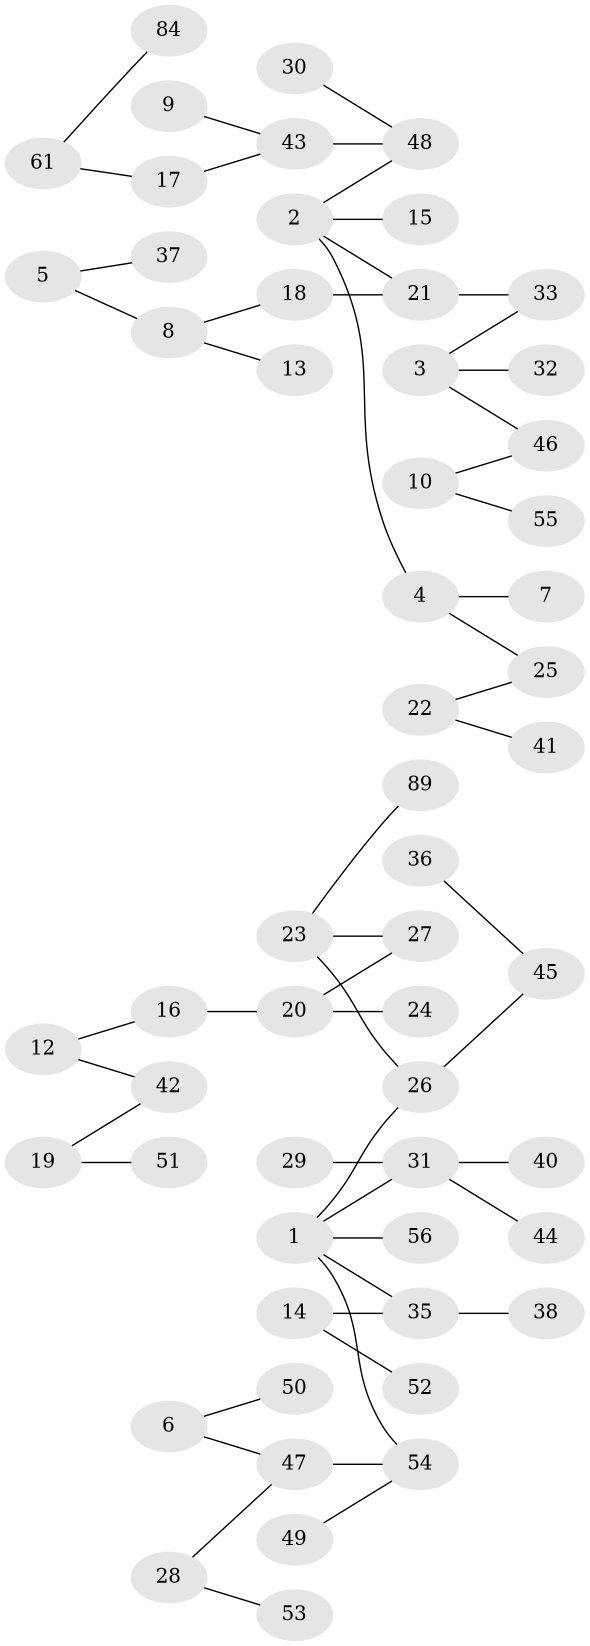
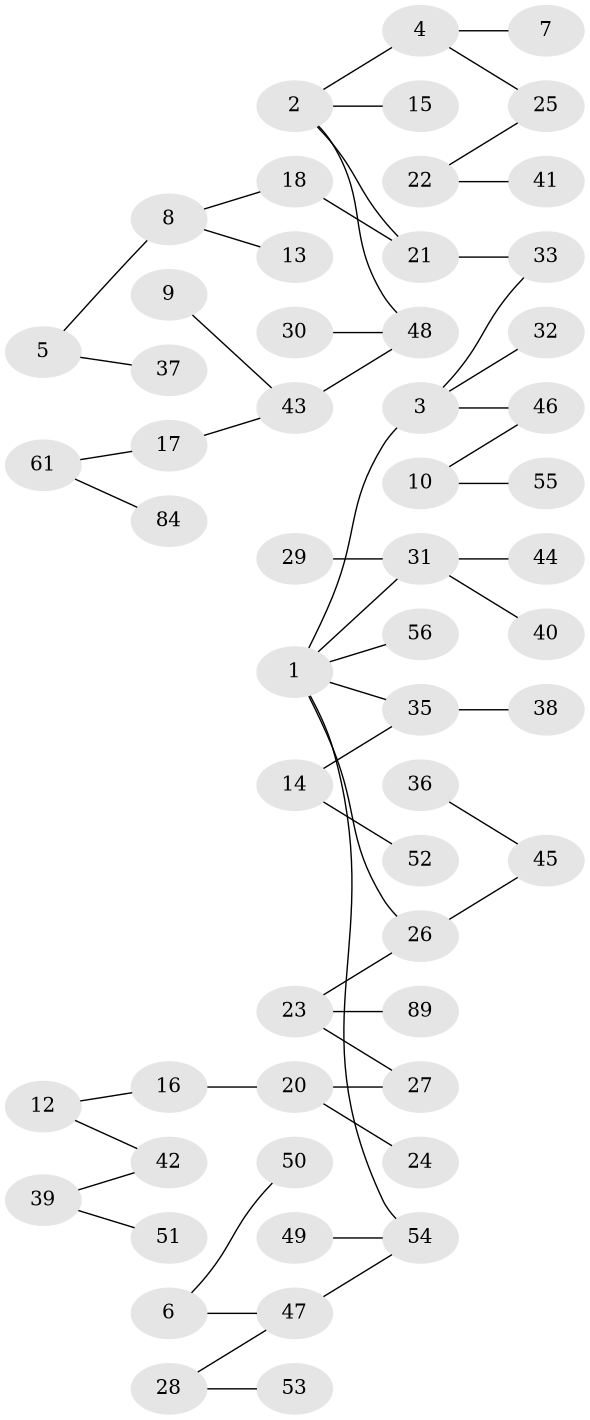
none -> (350, 536)
(43, 1162) -> (43, 1200)
